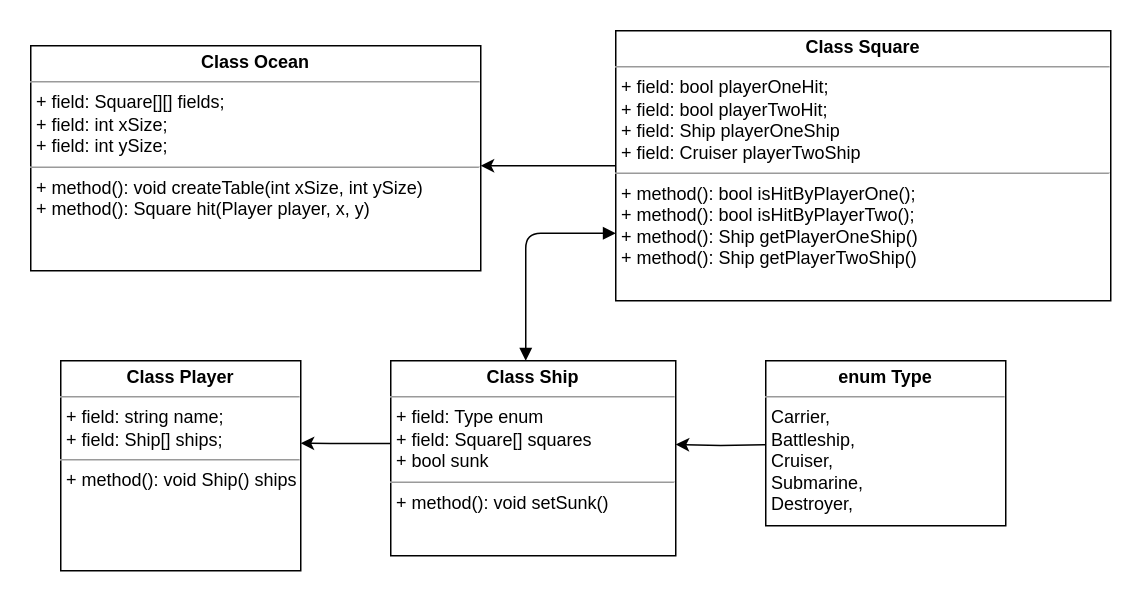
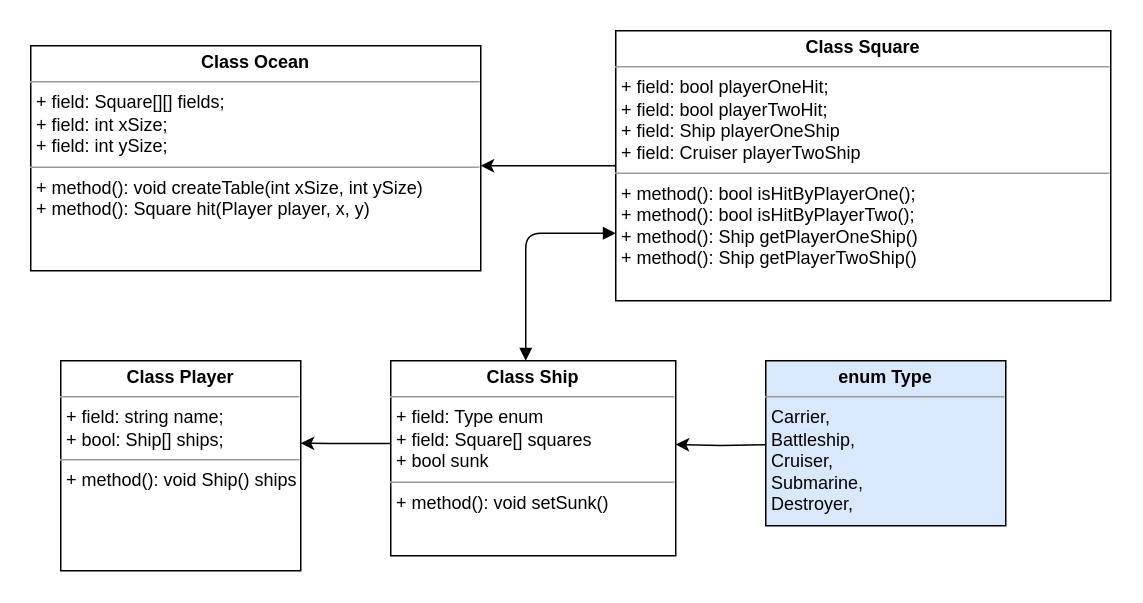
(188, 404) -> (188, 404)
(886, 443) -> (886, 443)
